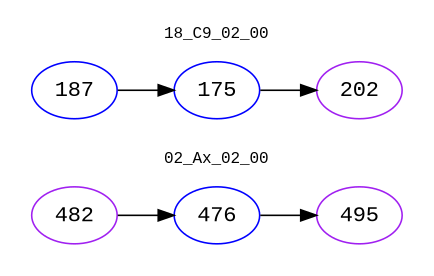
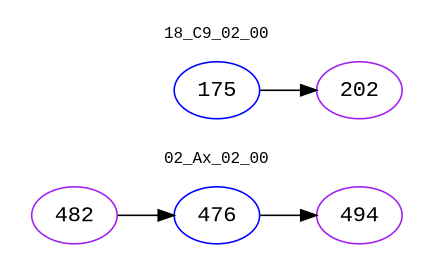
(74, 90) -> none
(359, 215) -> (359, 215)
